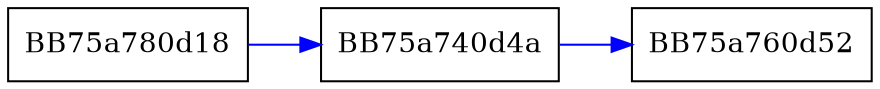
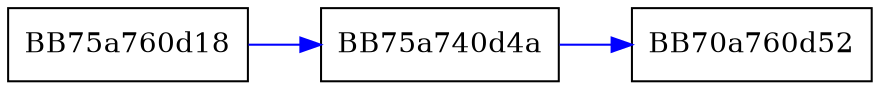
(128, 45) -> (128, 45)
(752, 45) -> (752, 45)
